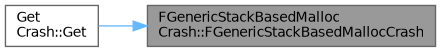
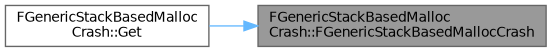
(52, 26) -> (107, 26)
